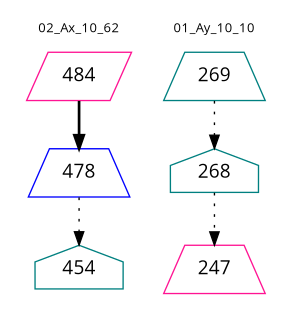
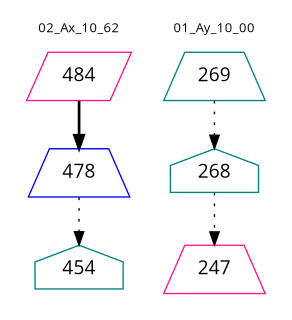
(214, 29) -> (214, 29)
